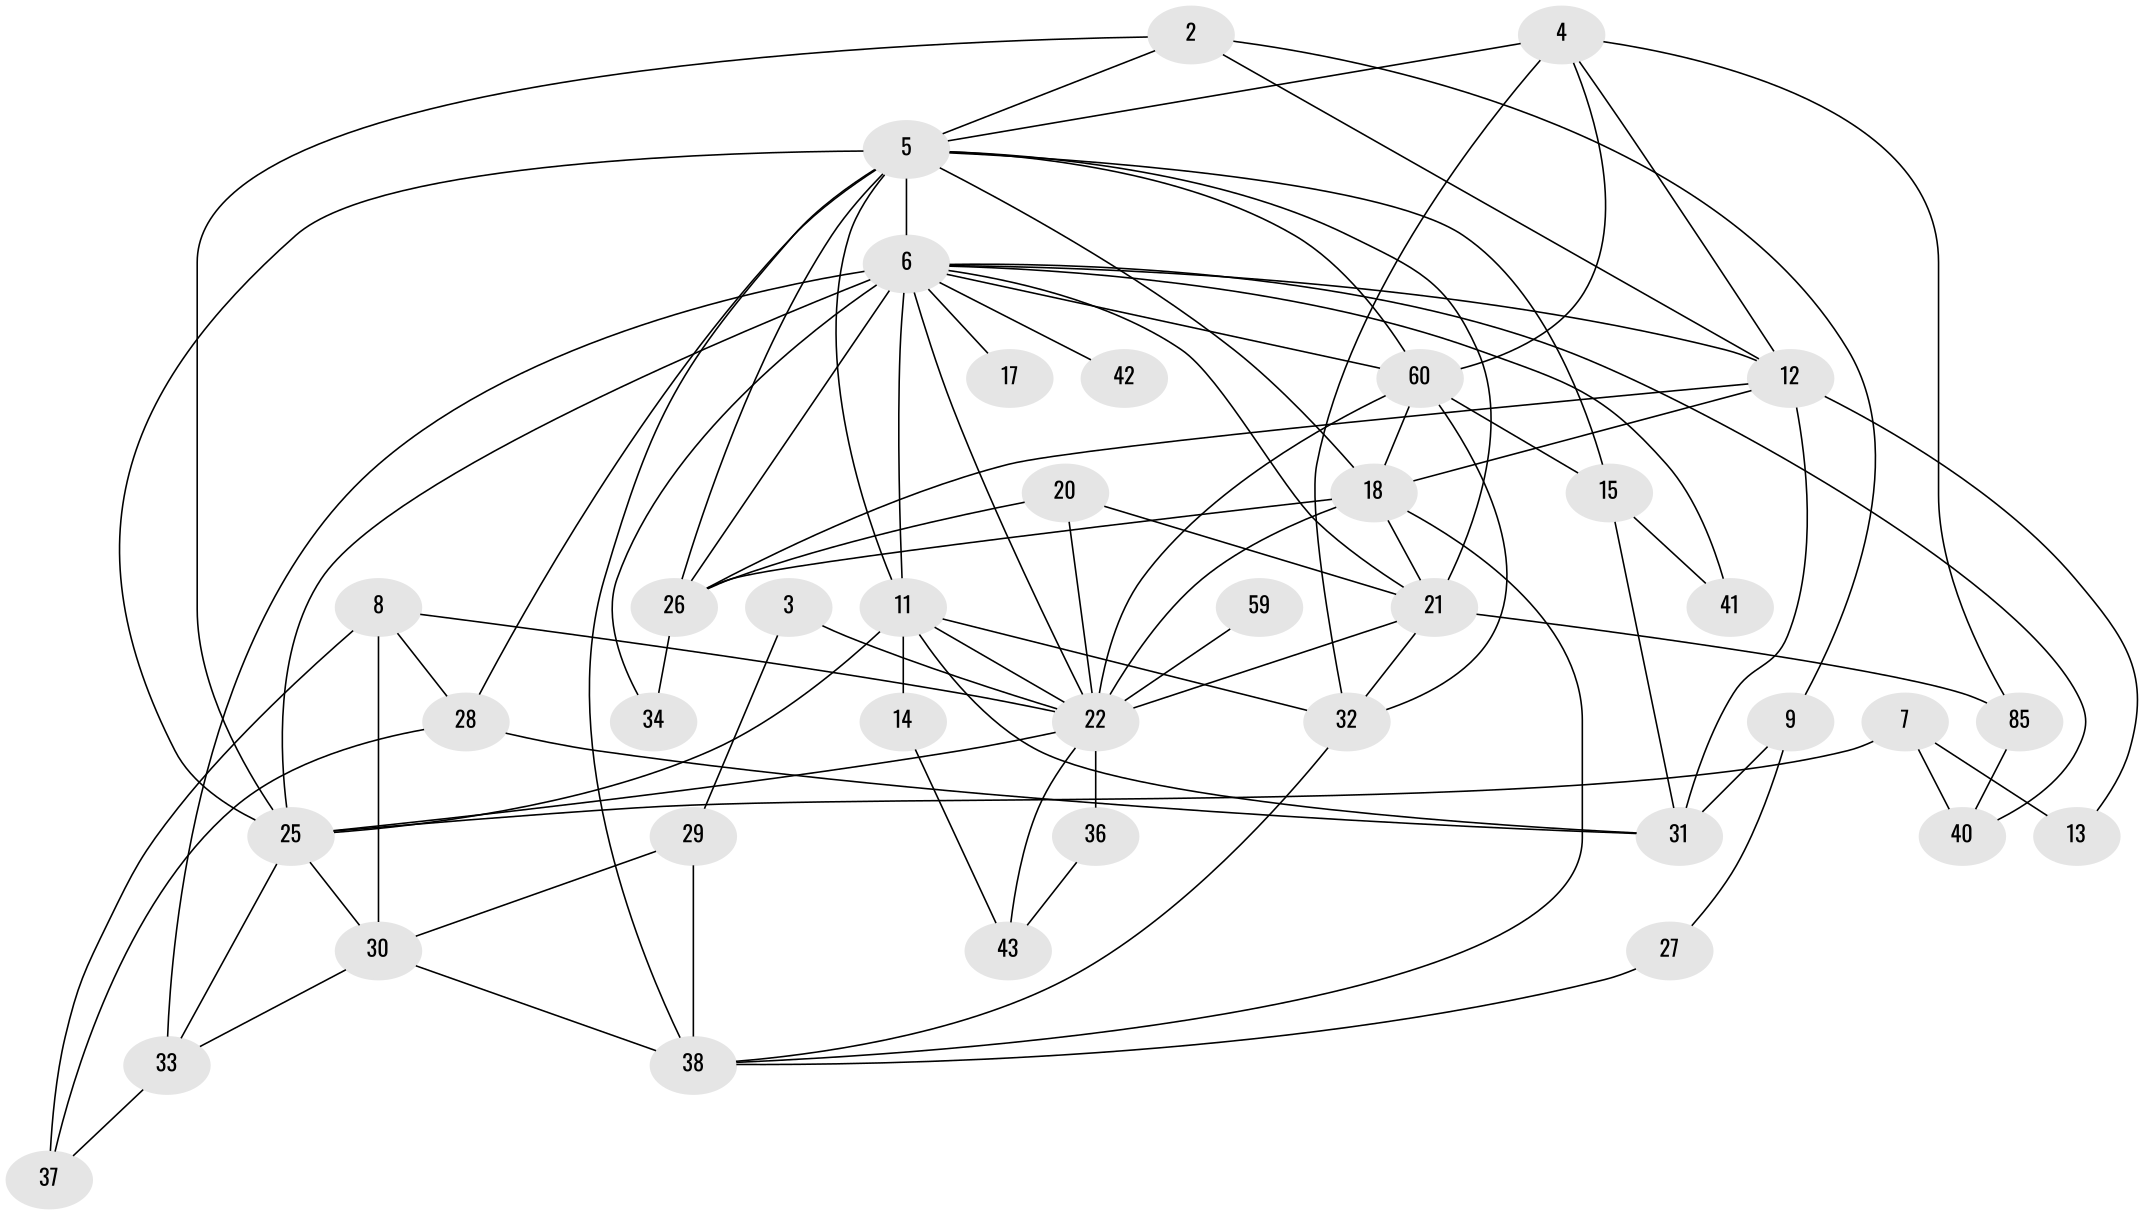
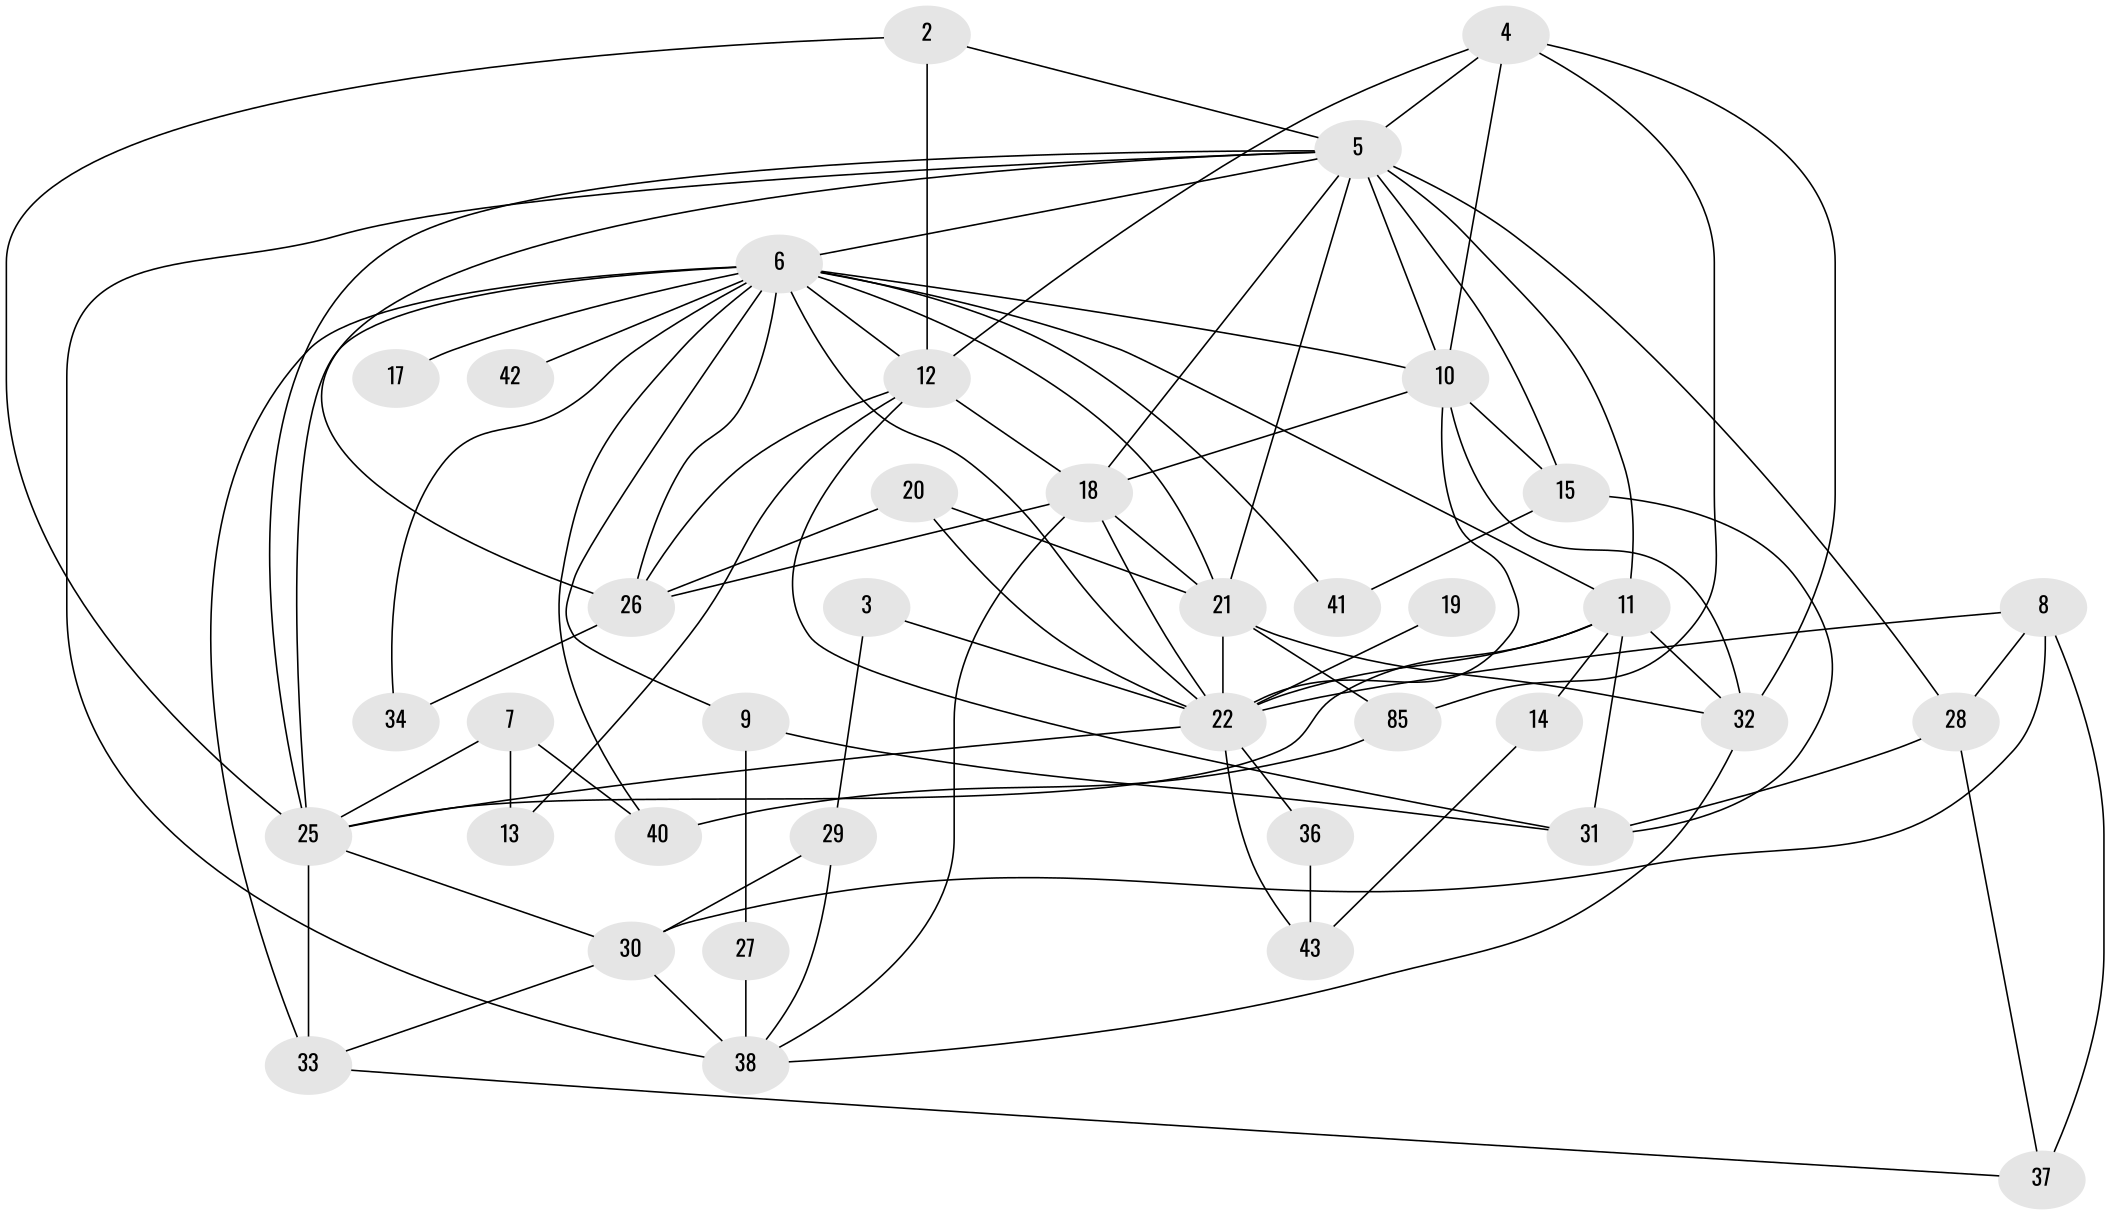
(1730, 224) -> (606, 522)
(1420, 378) -> (1446, 378)
(1260, 607) -> (1452, 607)
